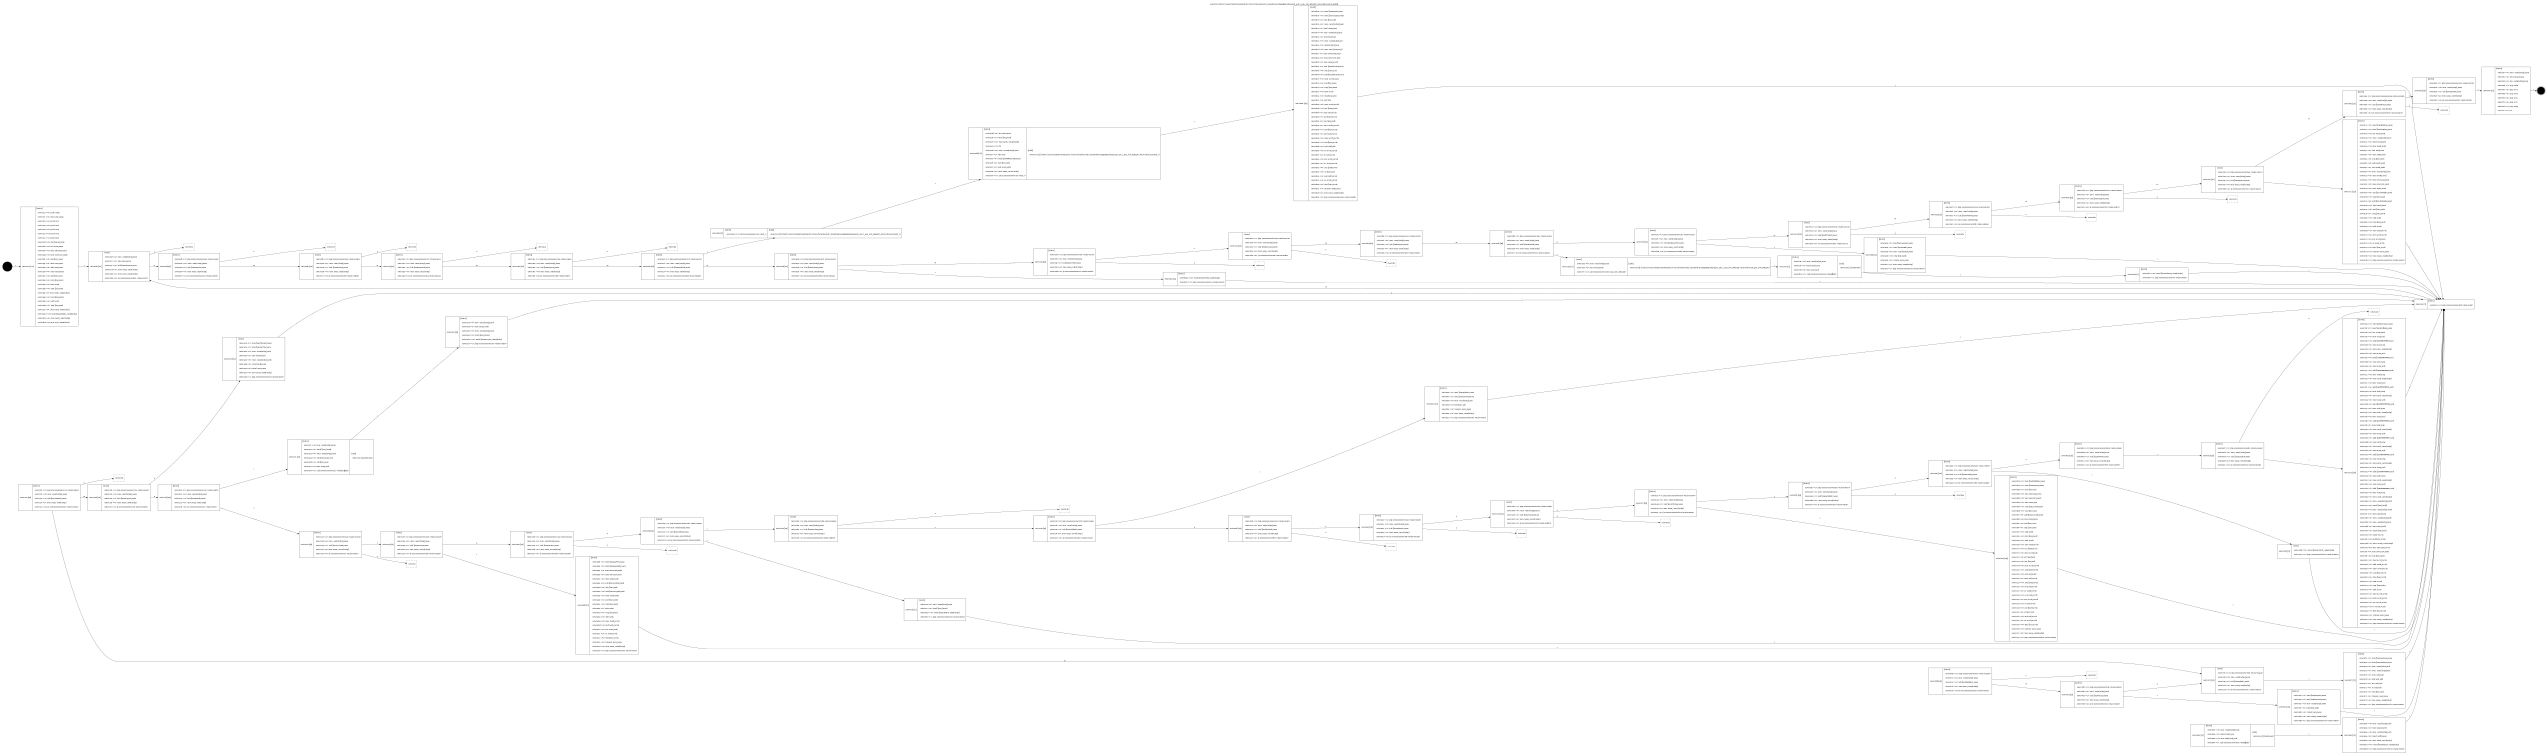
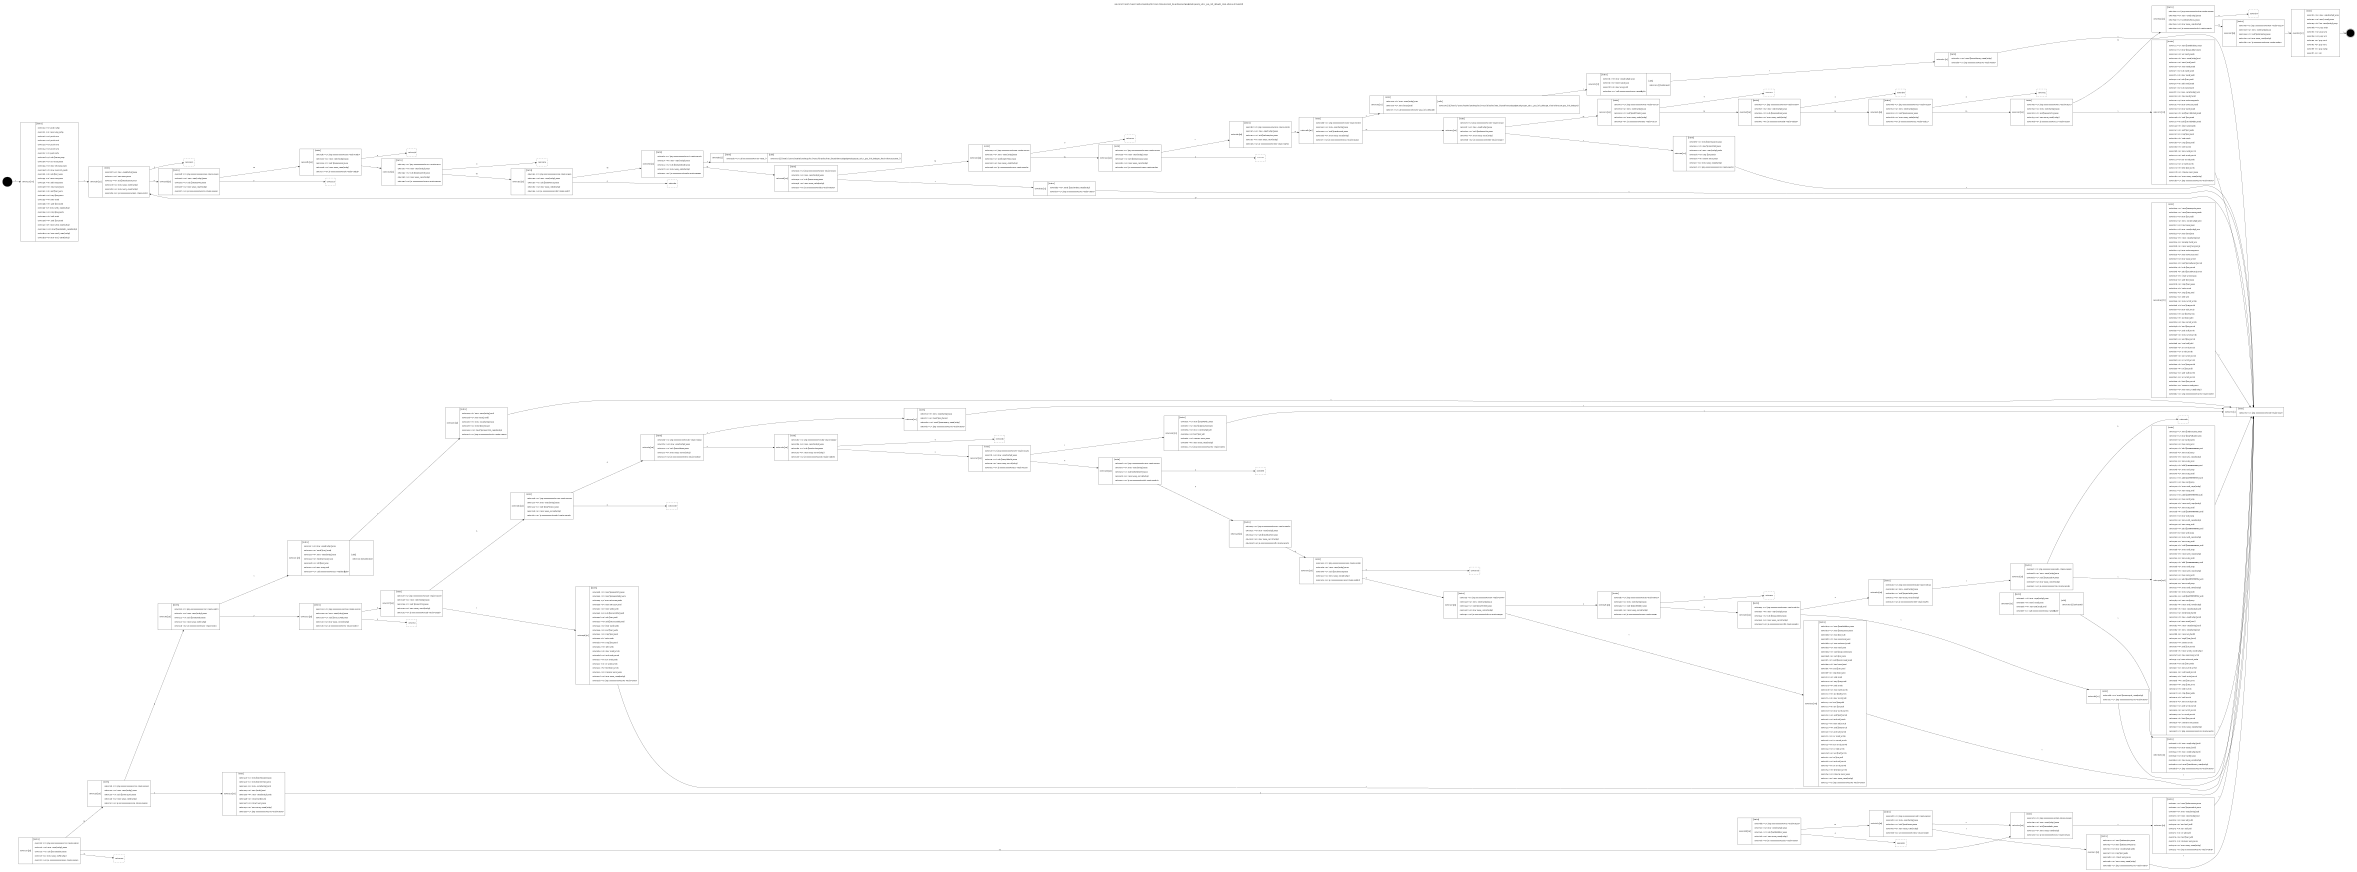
(1064, 154) -> none
(1522, 533) -> none
